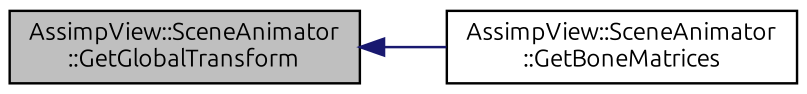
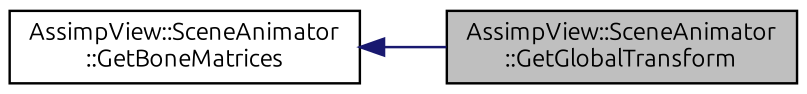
(415, 47) -> (415, 47)
